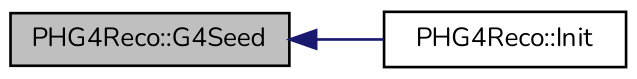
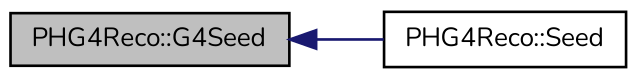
(505, 39) -> (505, 39)
